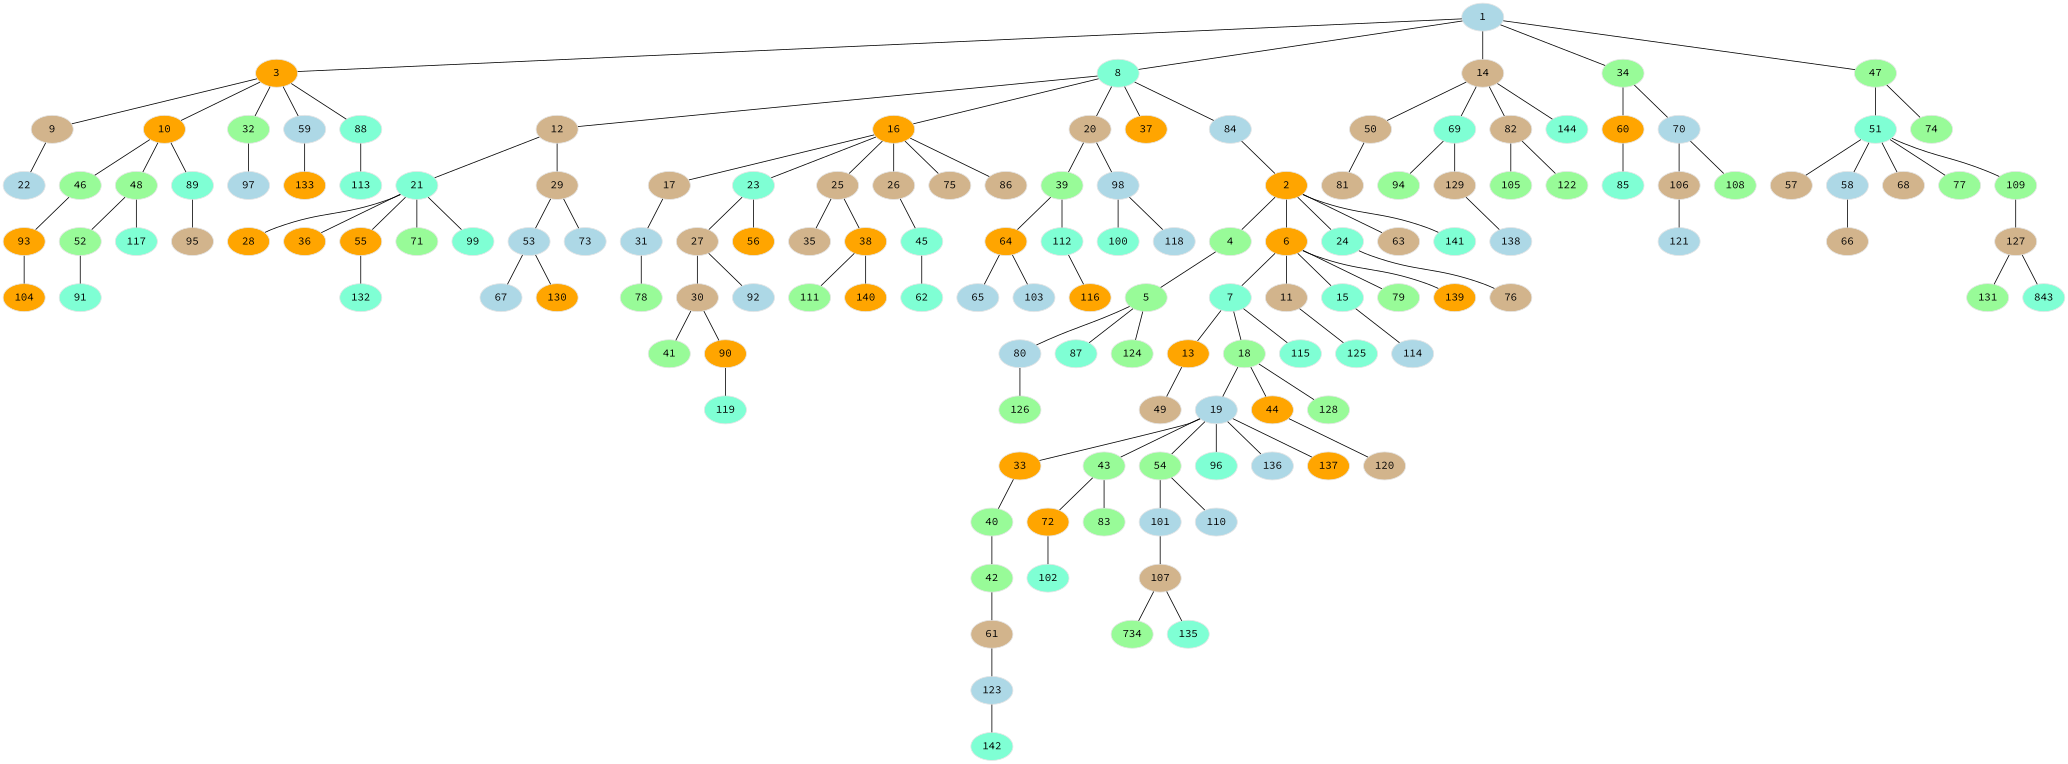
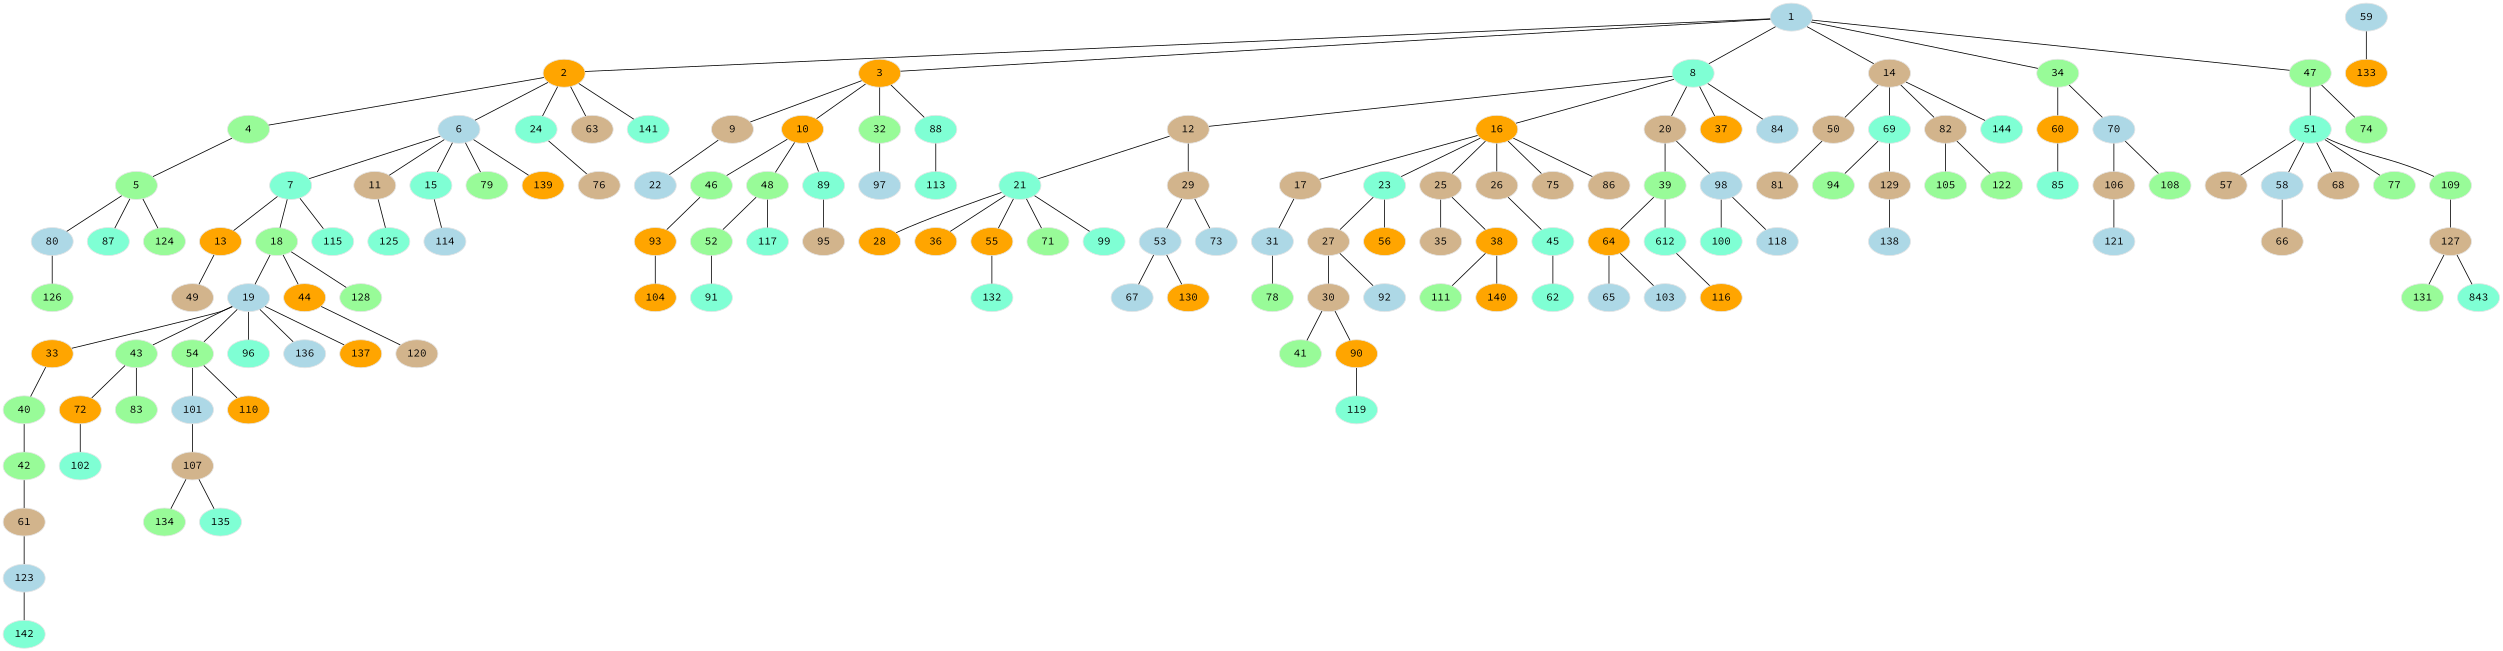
(291, 101) -> none
(1258, 157) -> (1178, 45)
(1062, 242) -> (1665, 242)
(1286, 242) -> (459, 129)
(1216, 522) -> (249, 410)
(1132, 634) -> (164, 522)
